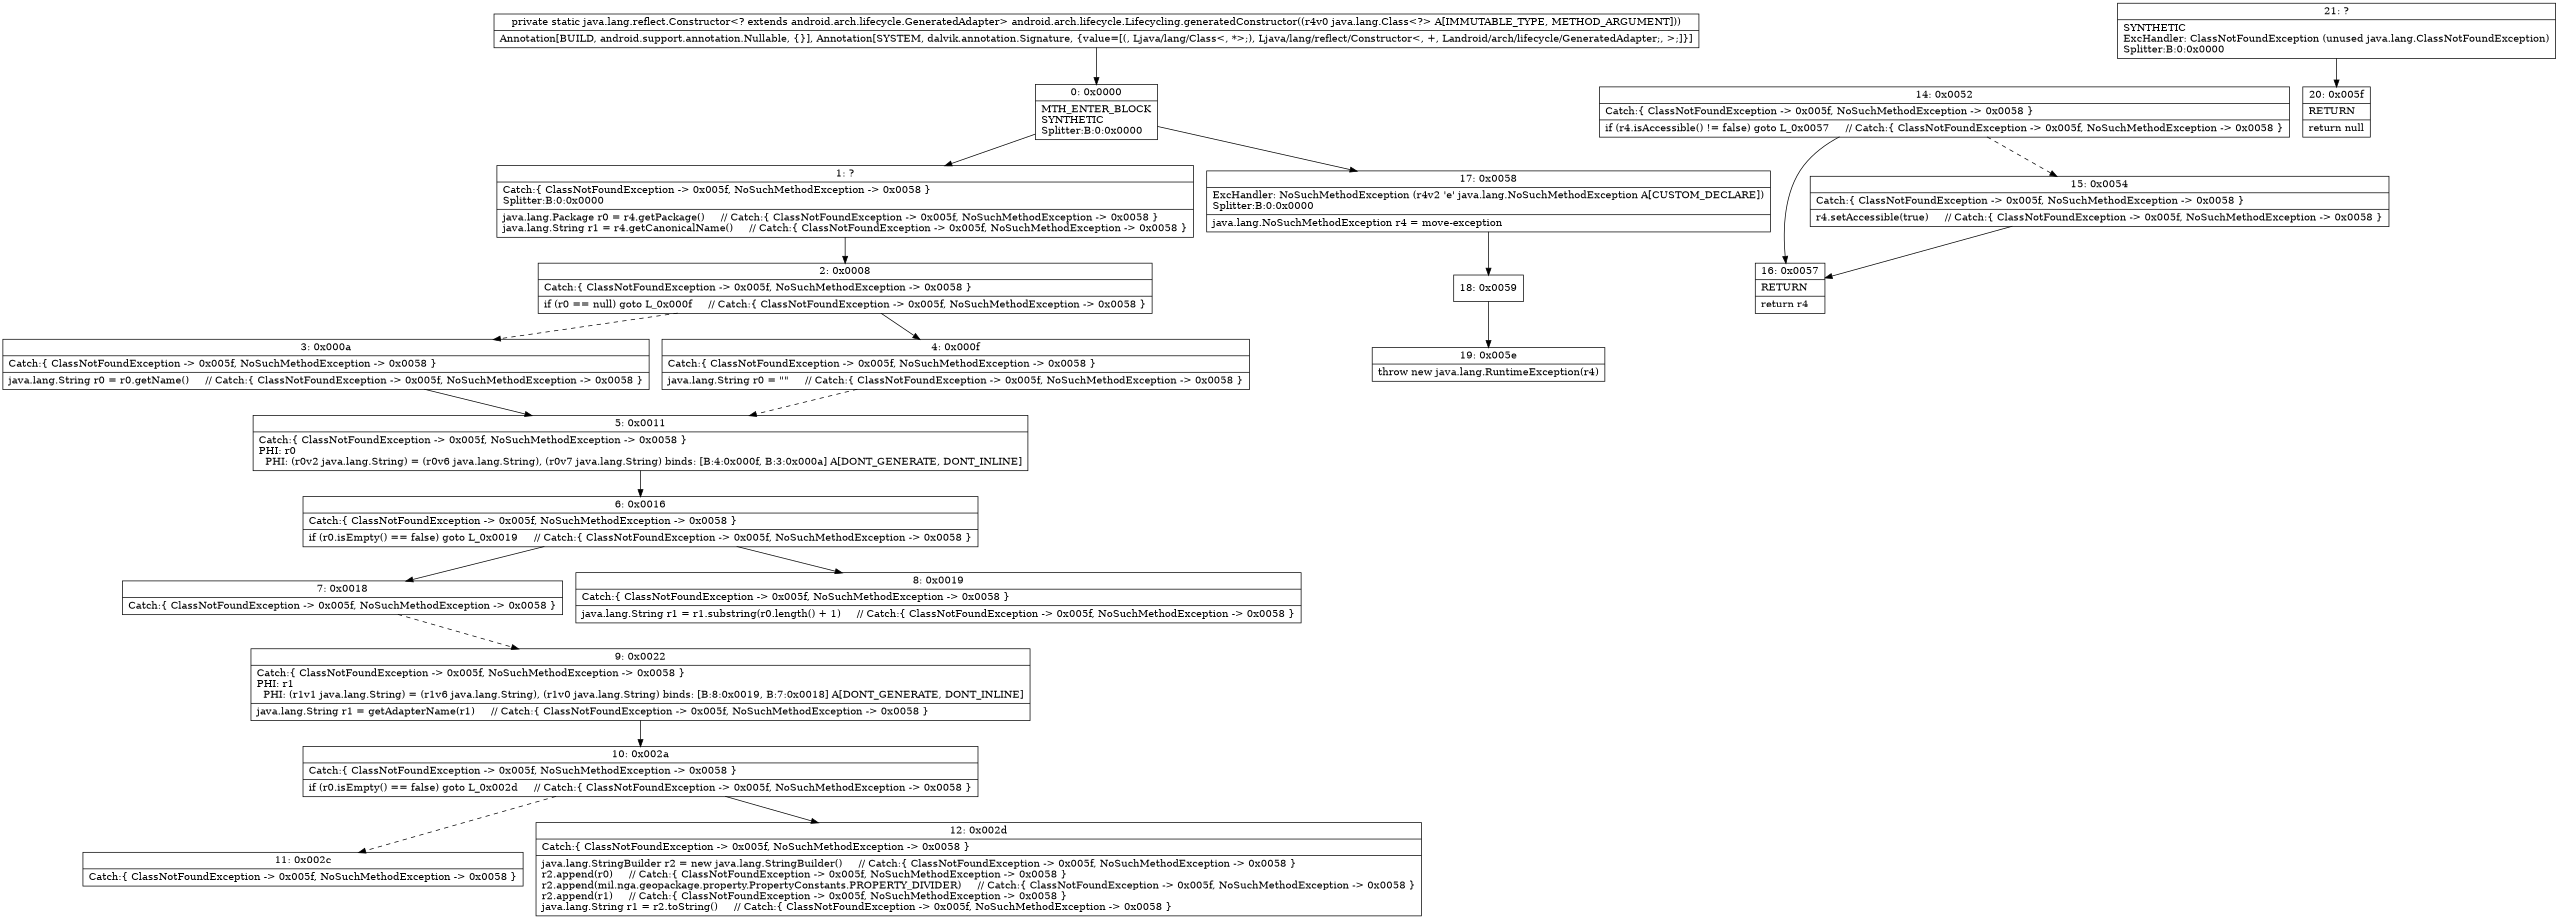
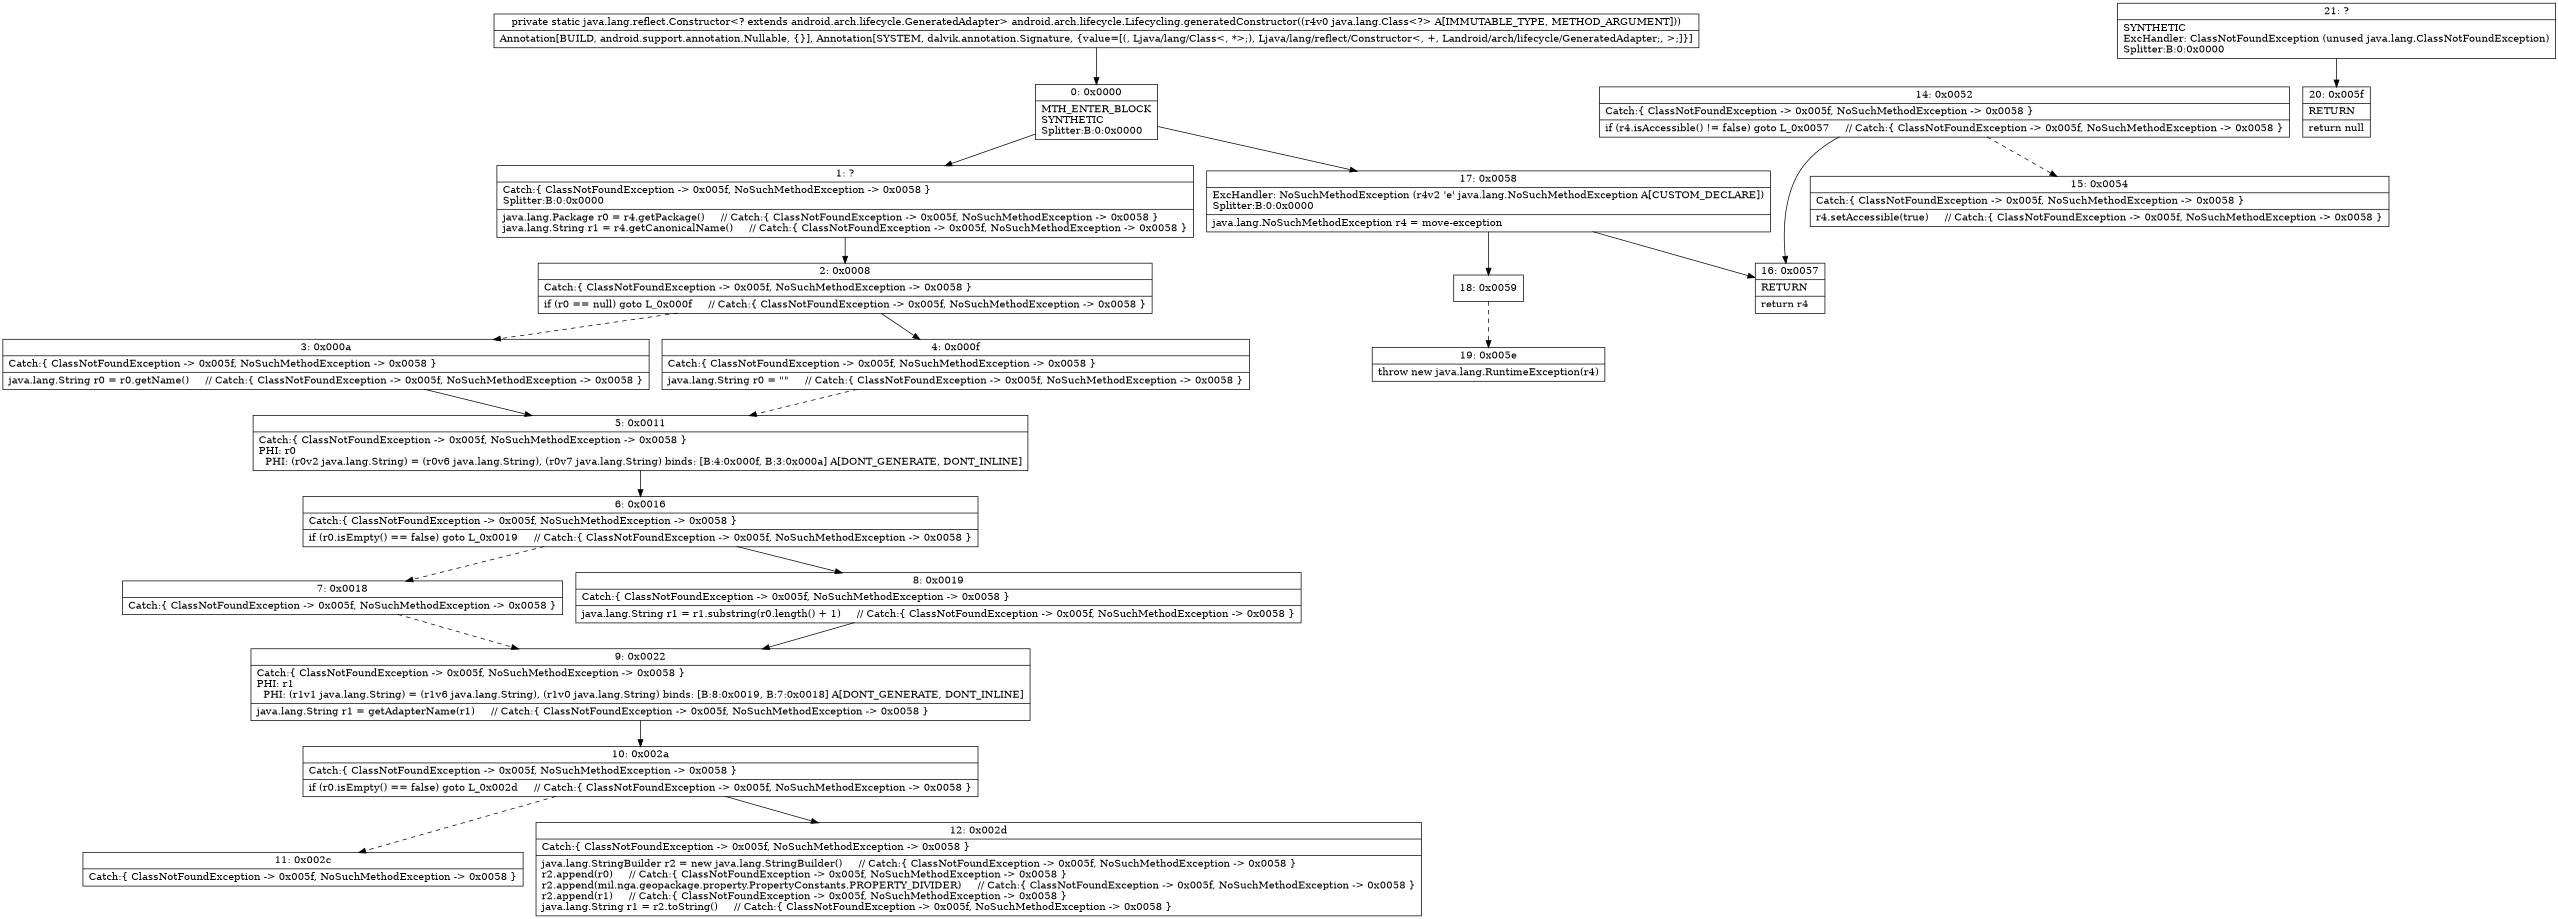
(1922, 251) -> (1670, 254)
(1489, 321) -> (1489, 321)
(479, 563) -> (479, 563)
none -> (812, 635)
